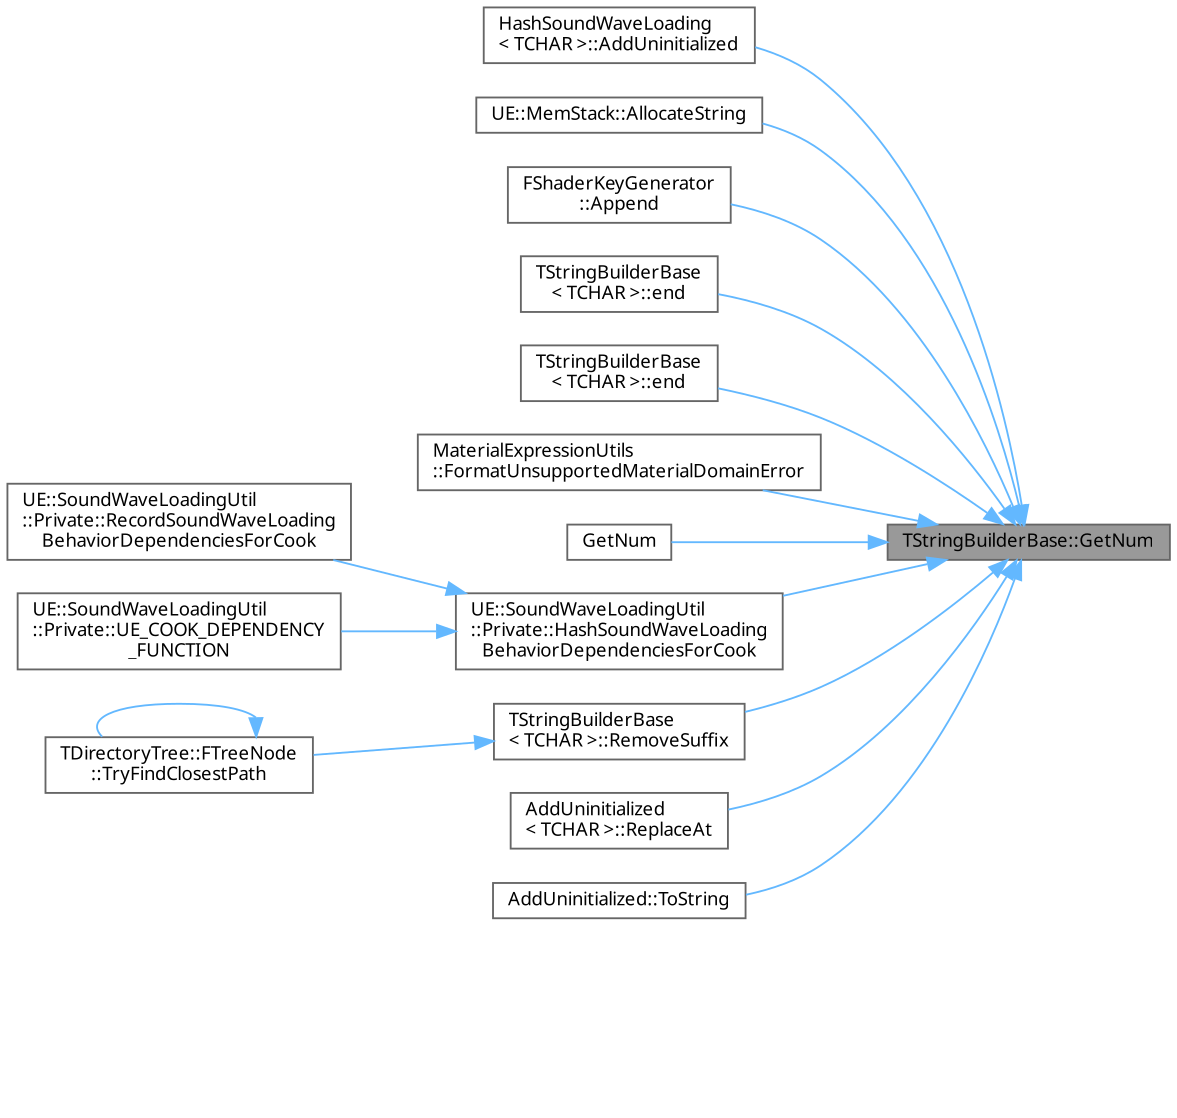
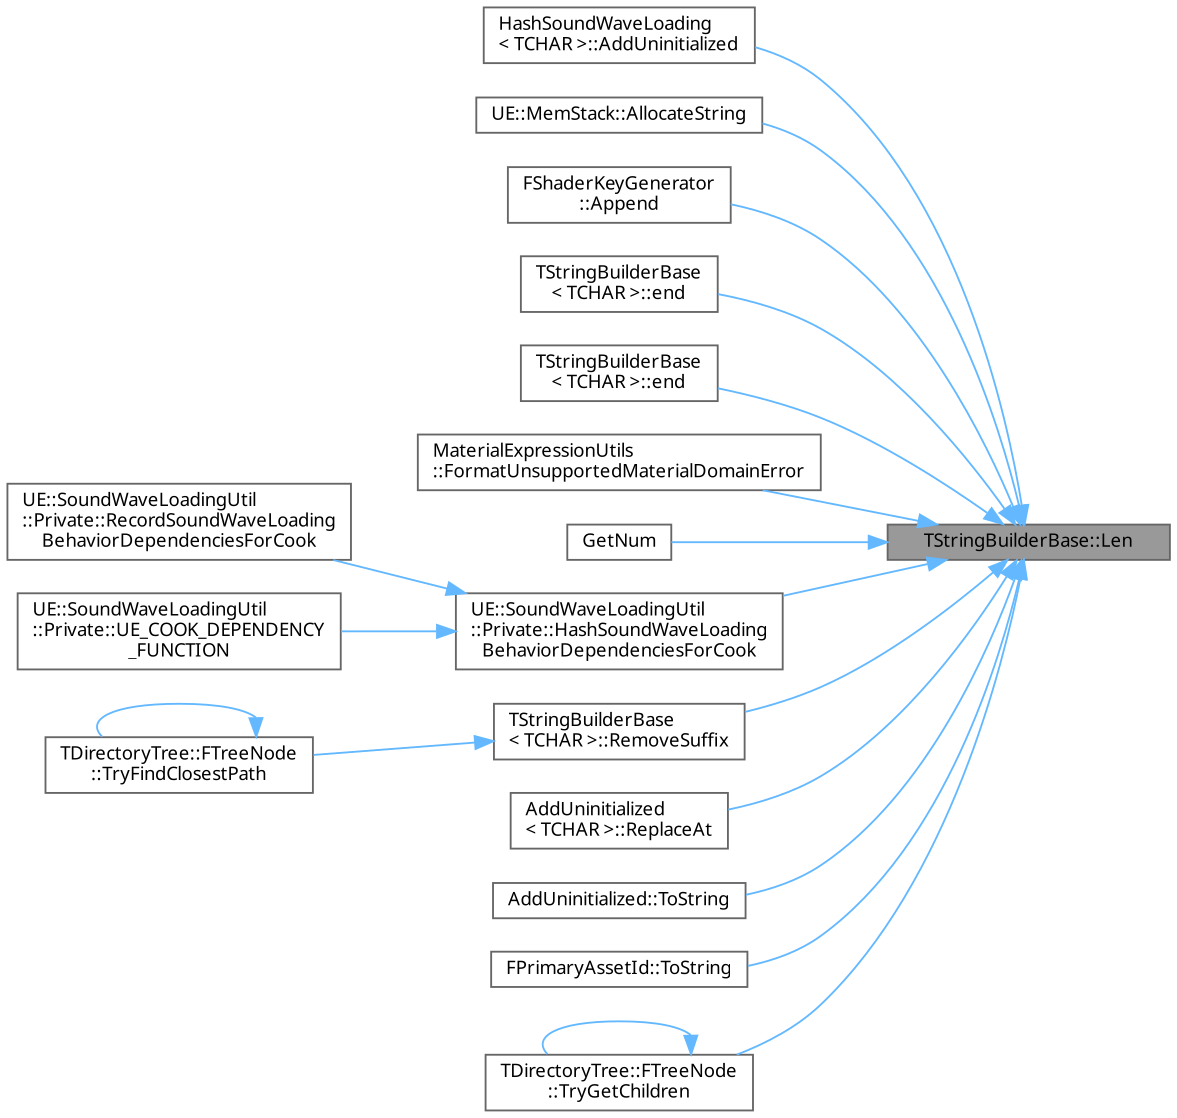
(1029, 542) -> (1029, 542)
none -> (619, 969)
none -> (619, 1083)
